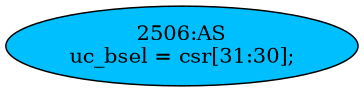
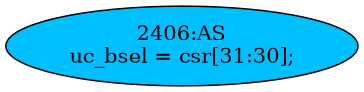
(182, 46) -> (182, 46)
